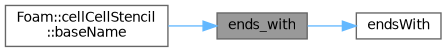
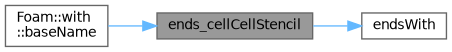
(87, 26) -> (57, 26)
(262, 26) -> (235, 26)
